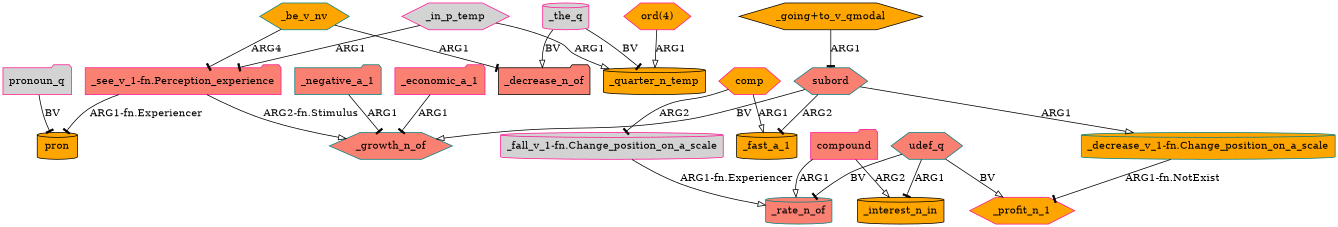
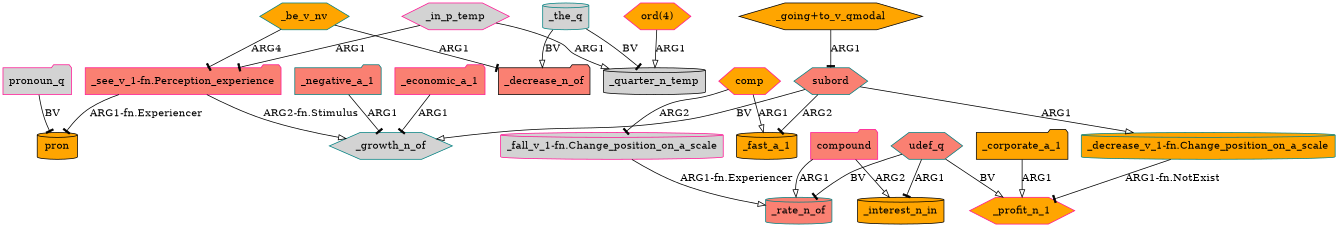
(566, 16) -> (566, 16)
(654, 81) -> (654, 81)
(391, 146) -> (391, 146)
none -> (1022, 146)
